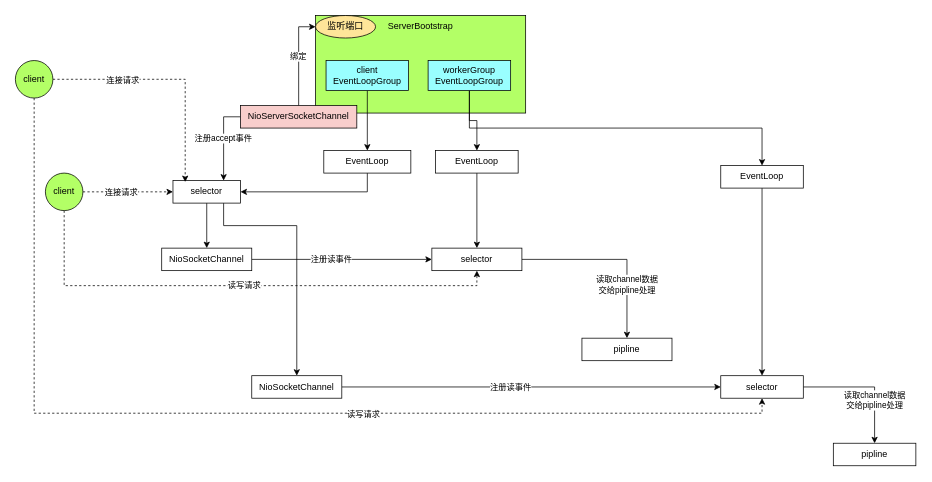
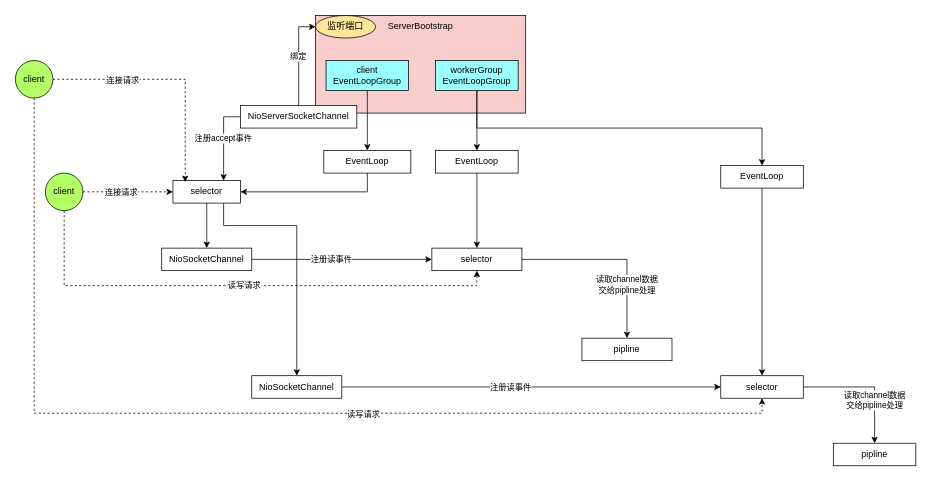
(420, 64) -> (420, 64)
(469, 75) -> (477, 75)
(299, 117) -> (299, 117)
